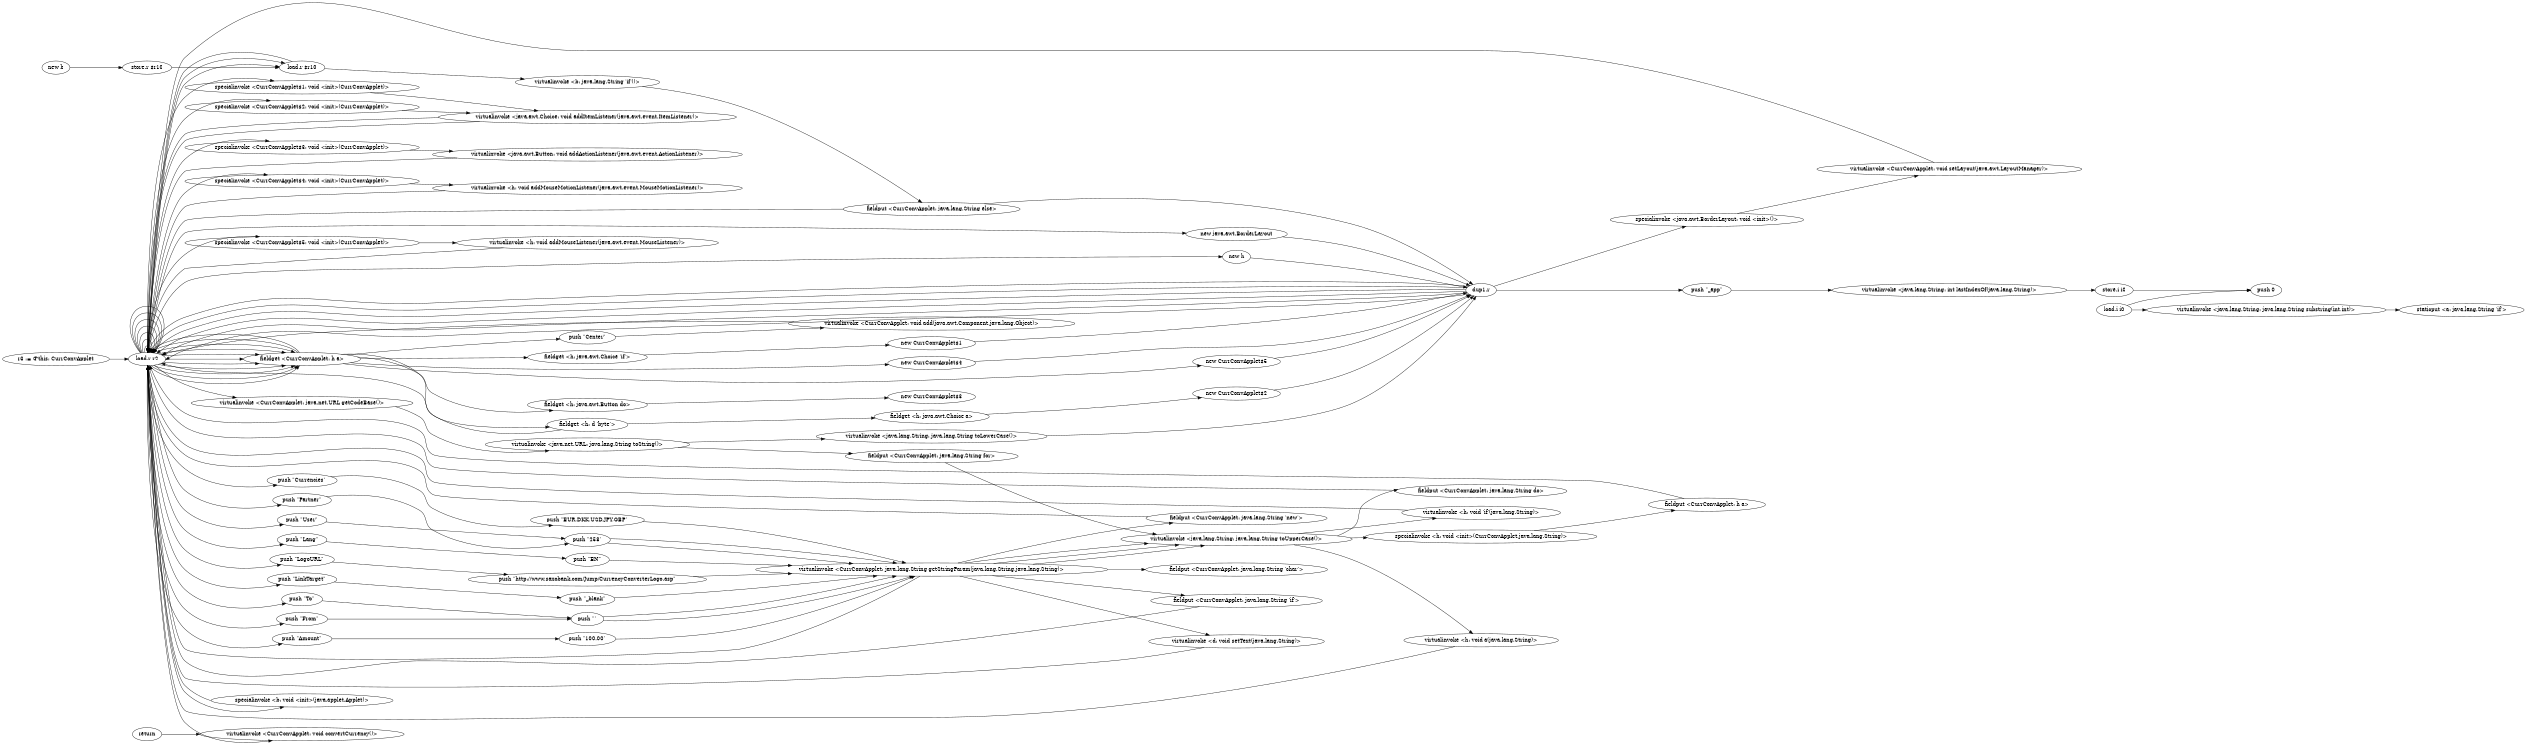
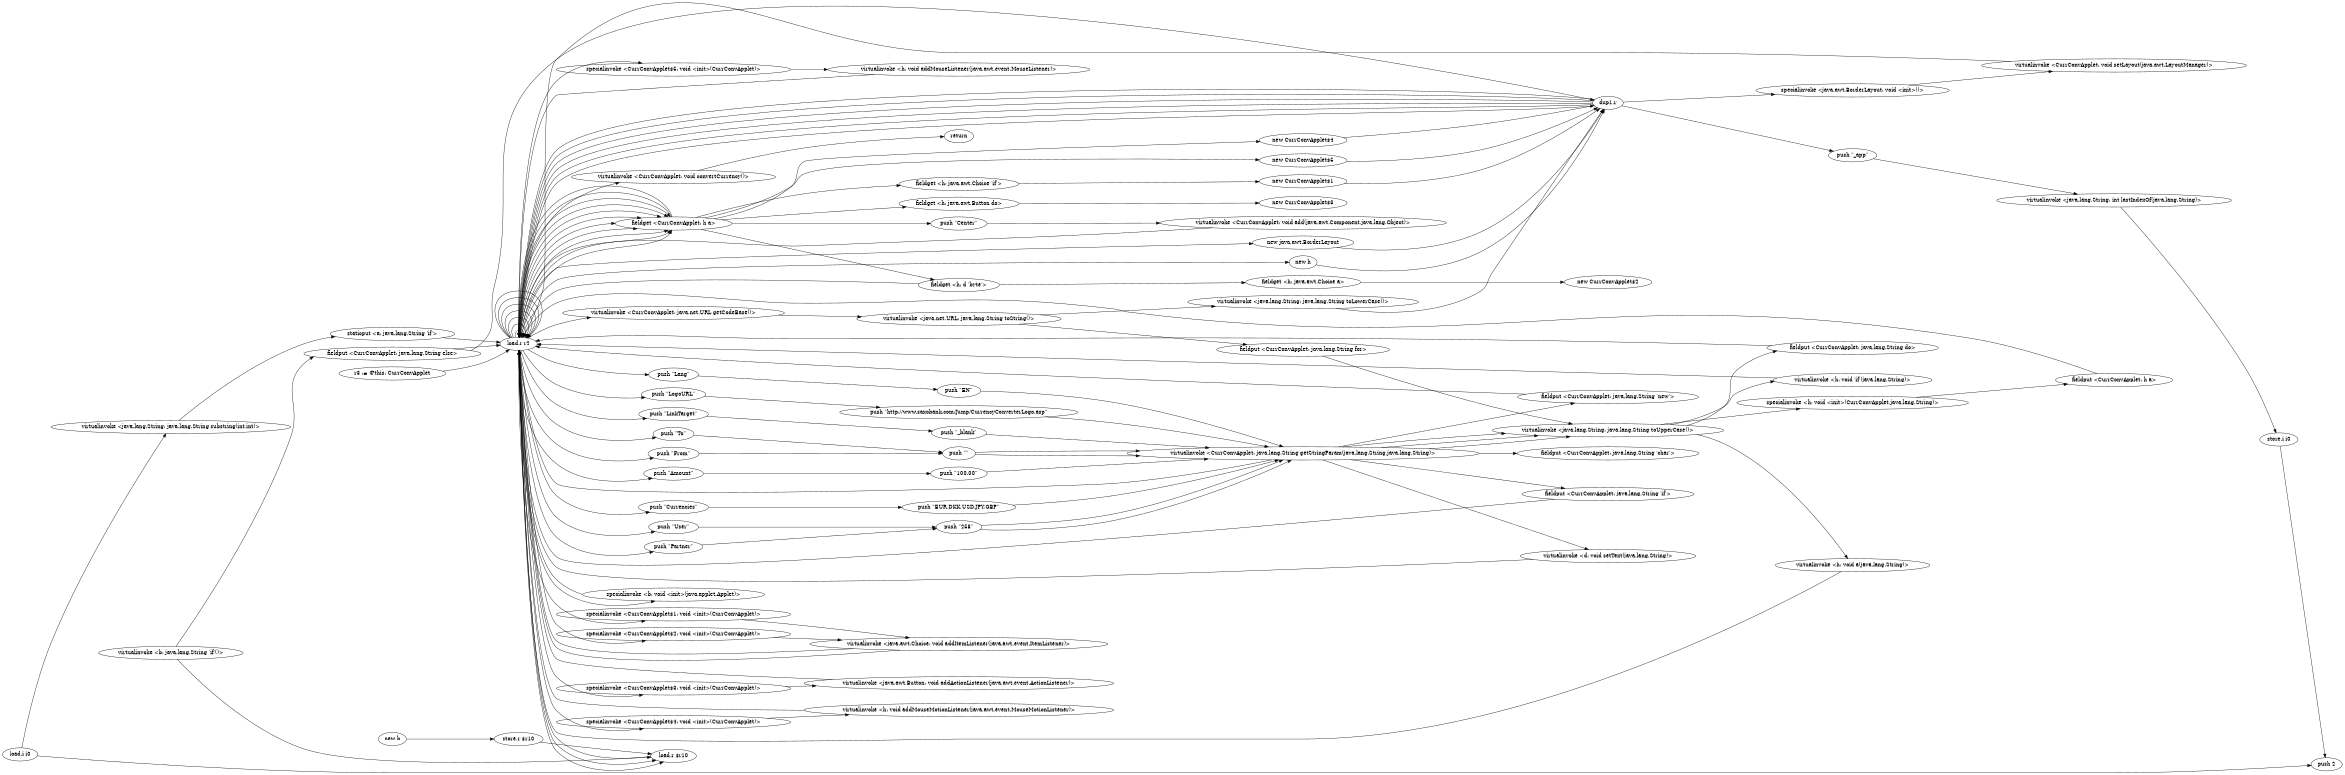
(423, 74) -> (397, 761)
(2266, 290) -> (2327, 764)
none -> (470, 340)
(1379, 359) -> none
(179, 734) -> (818, 146)
